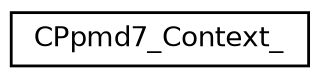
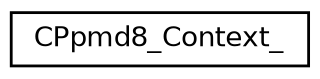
(160, 39) -> (160, 39)
